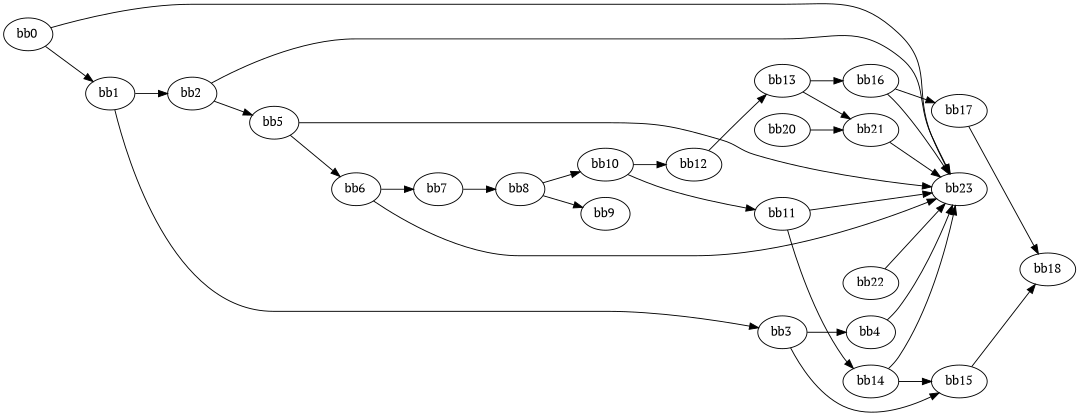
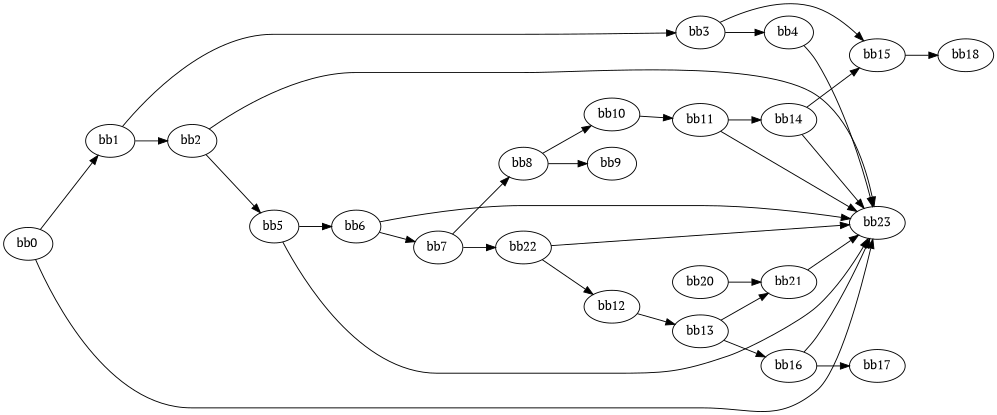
(645, 165) -> (564, 274)
(1001, 186) -> none
none -> (475, 247)
